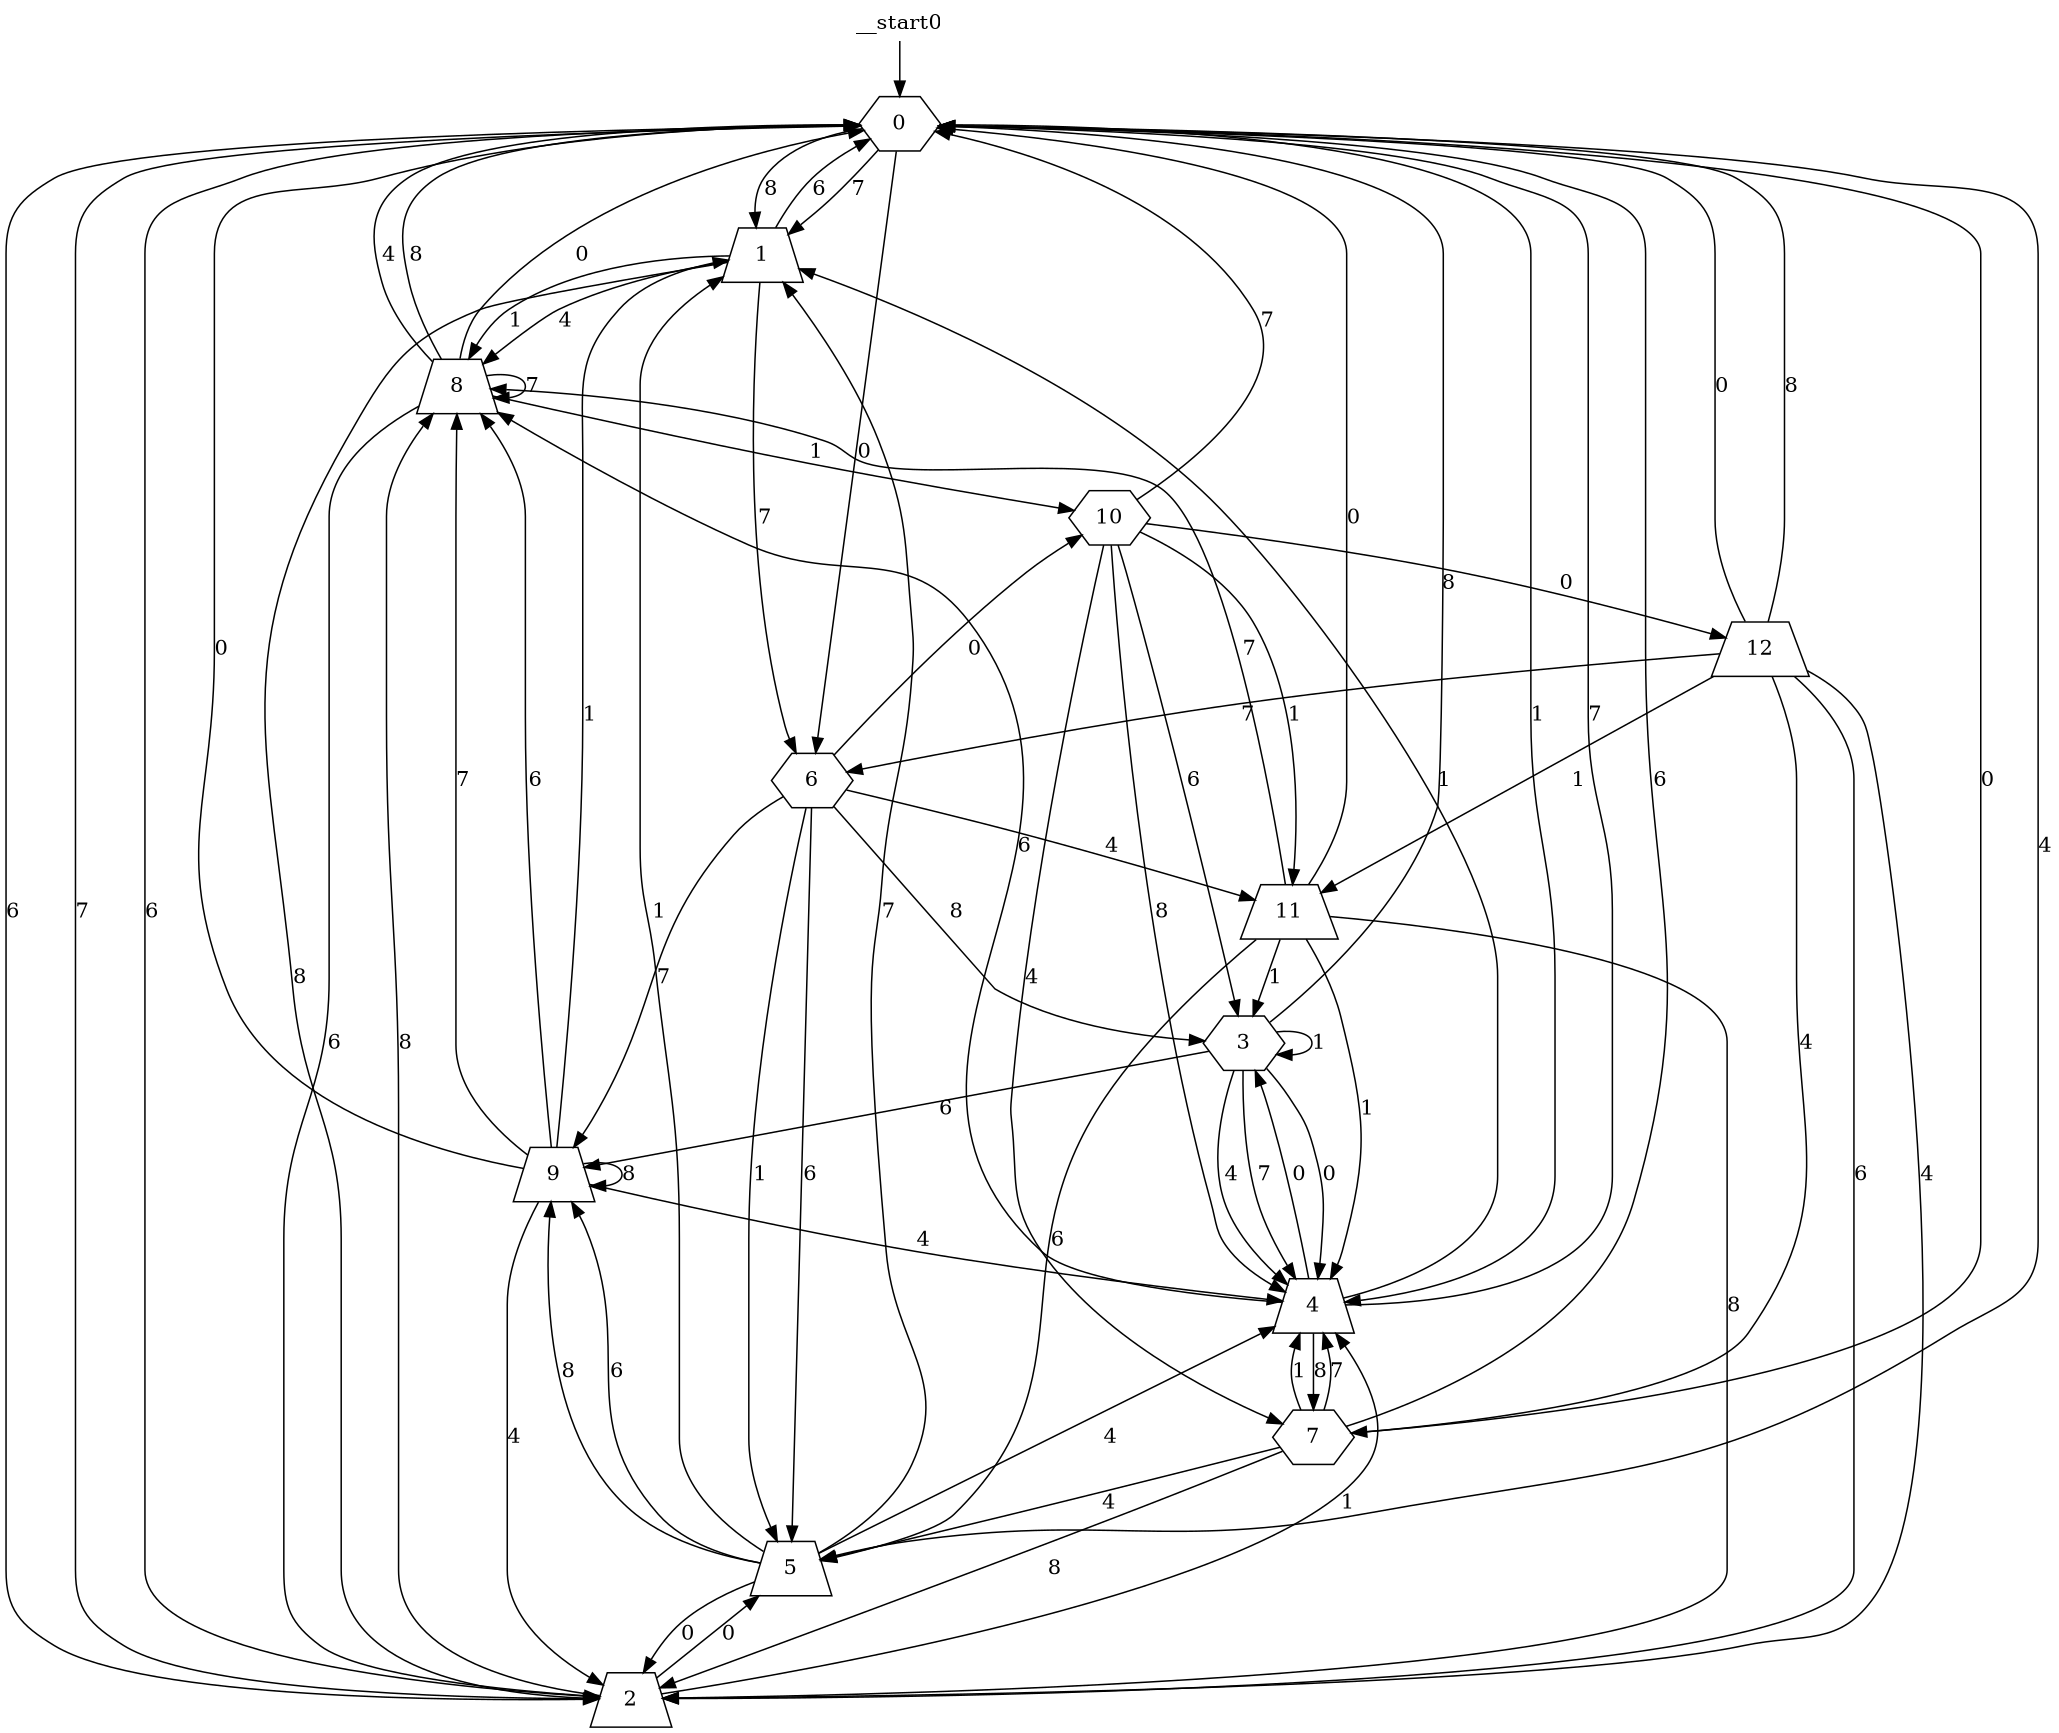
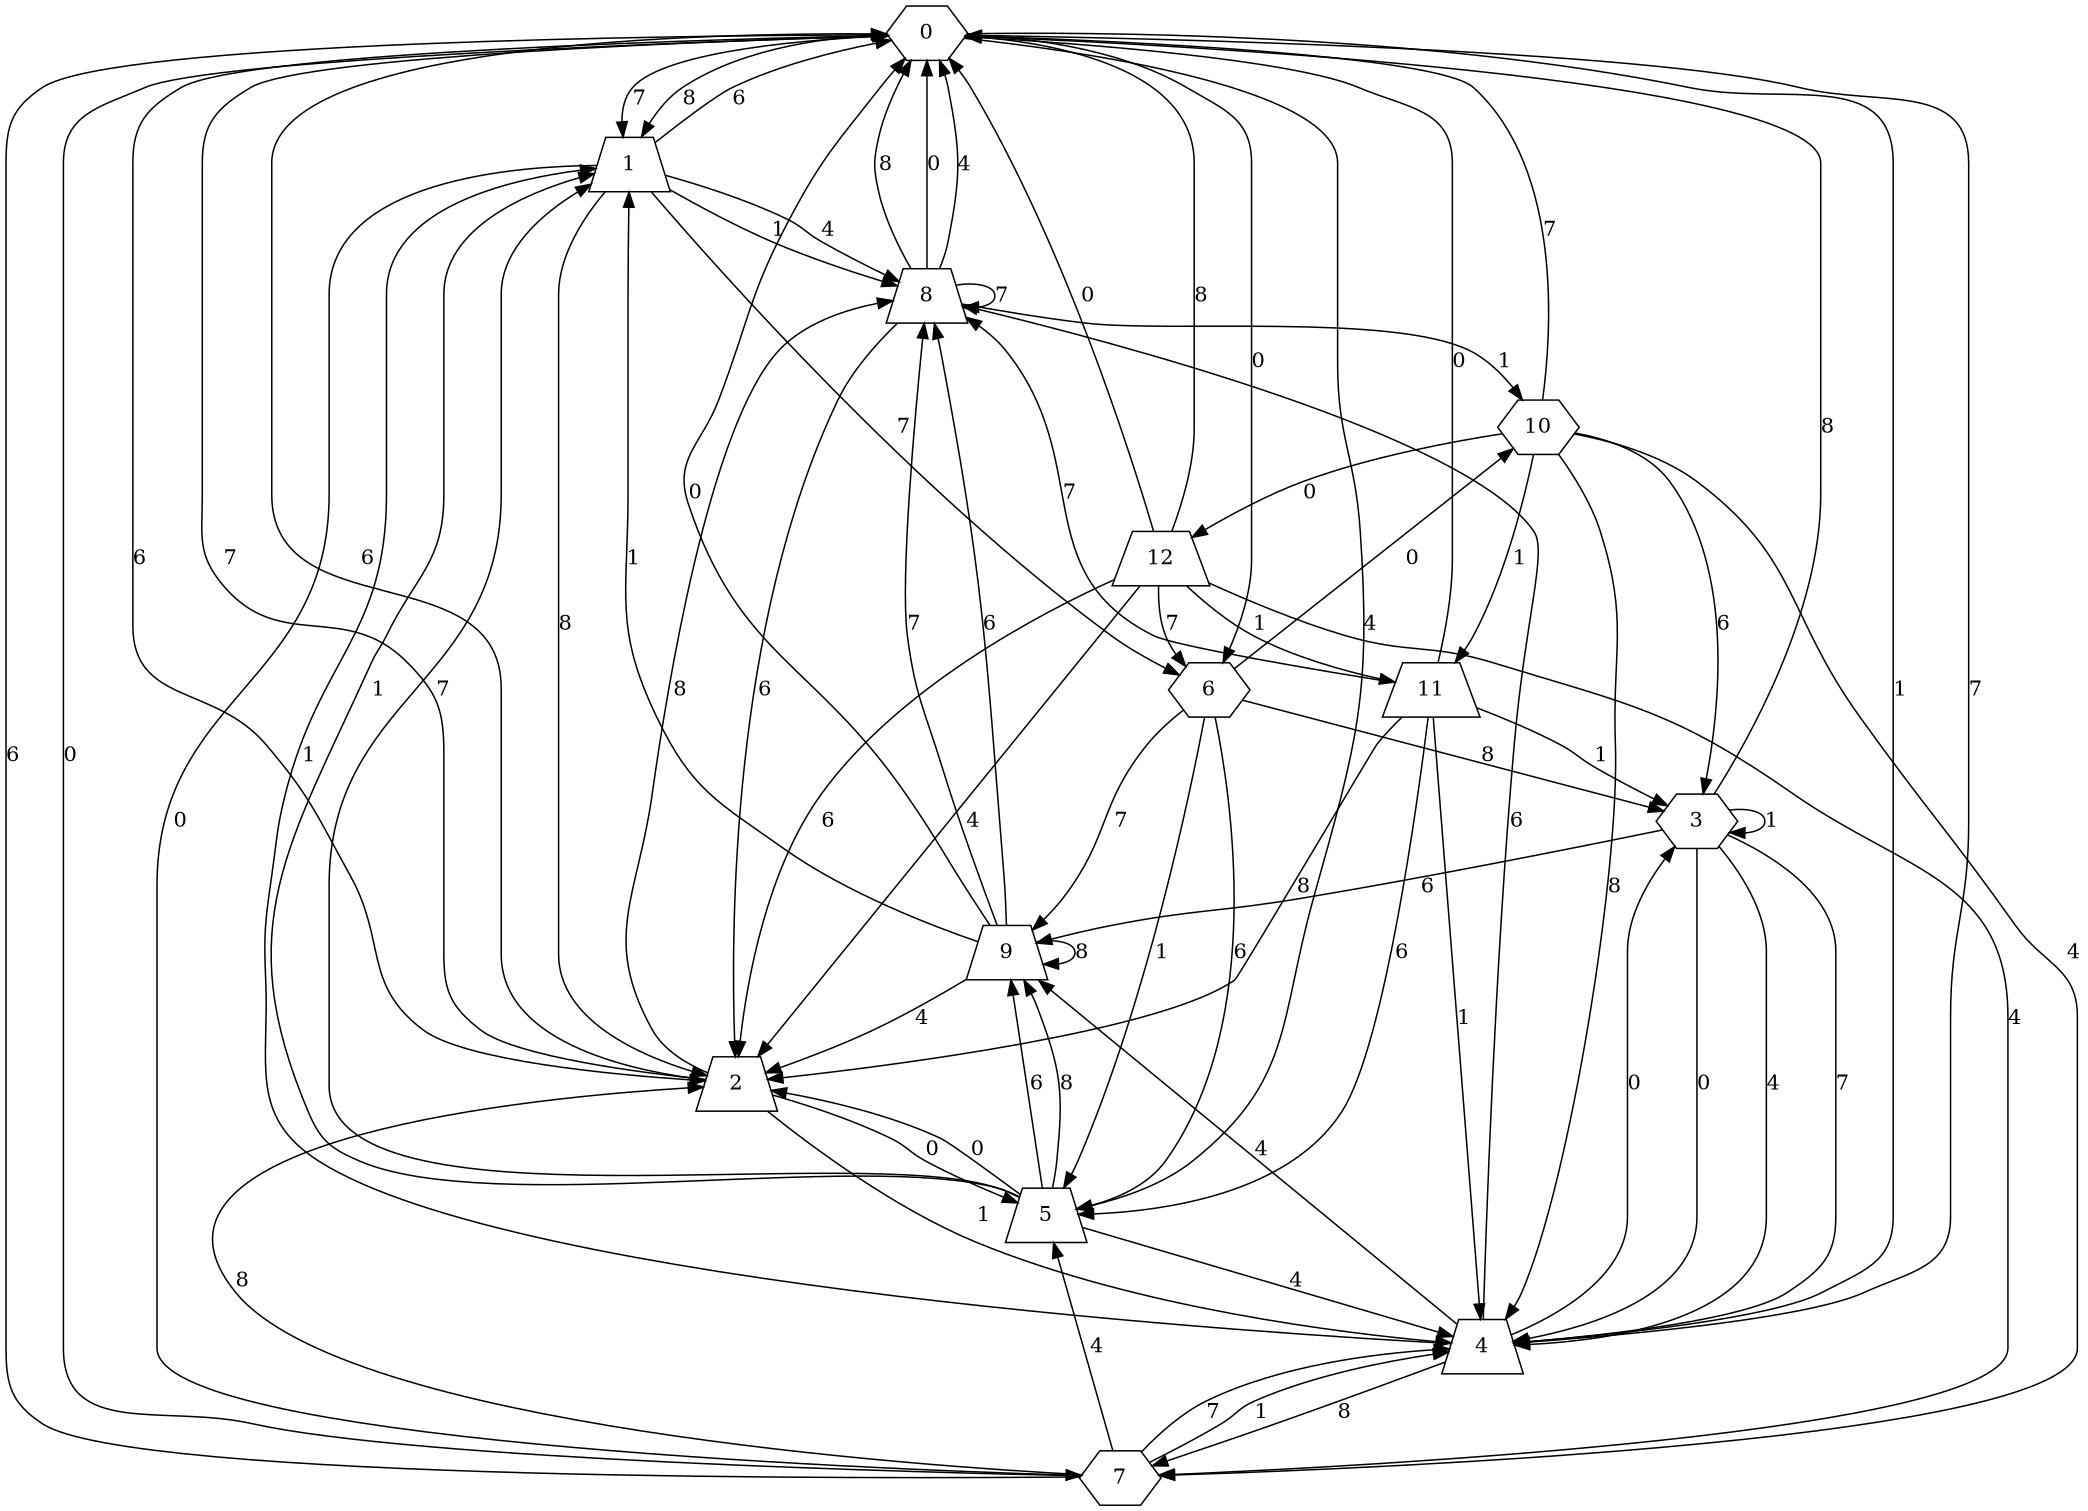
(900, 23) -> none
(1034, 837) -> none
none -> (157, 1100)
(927, 1253) -> (1254, 1157)
